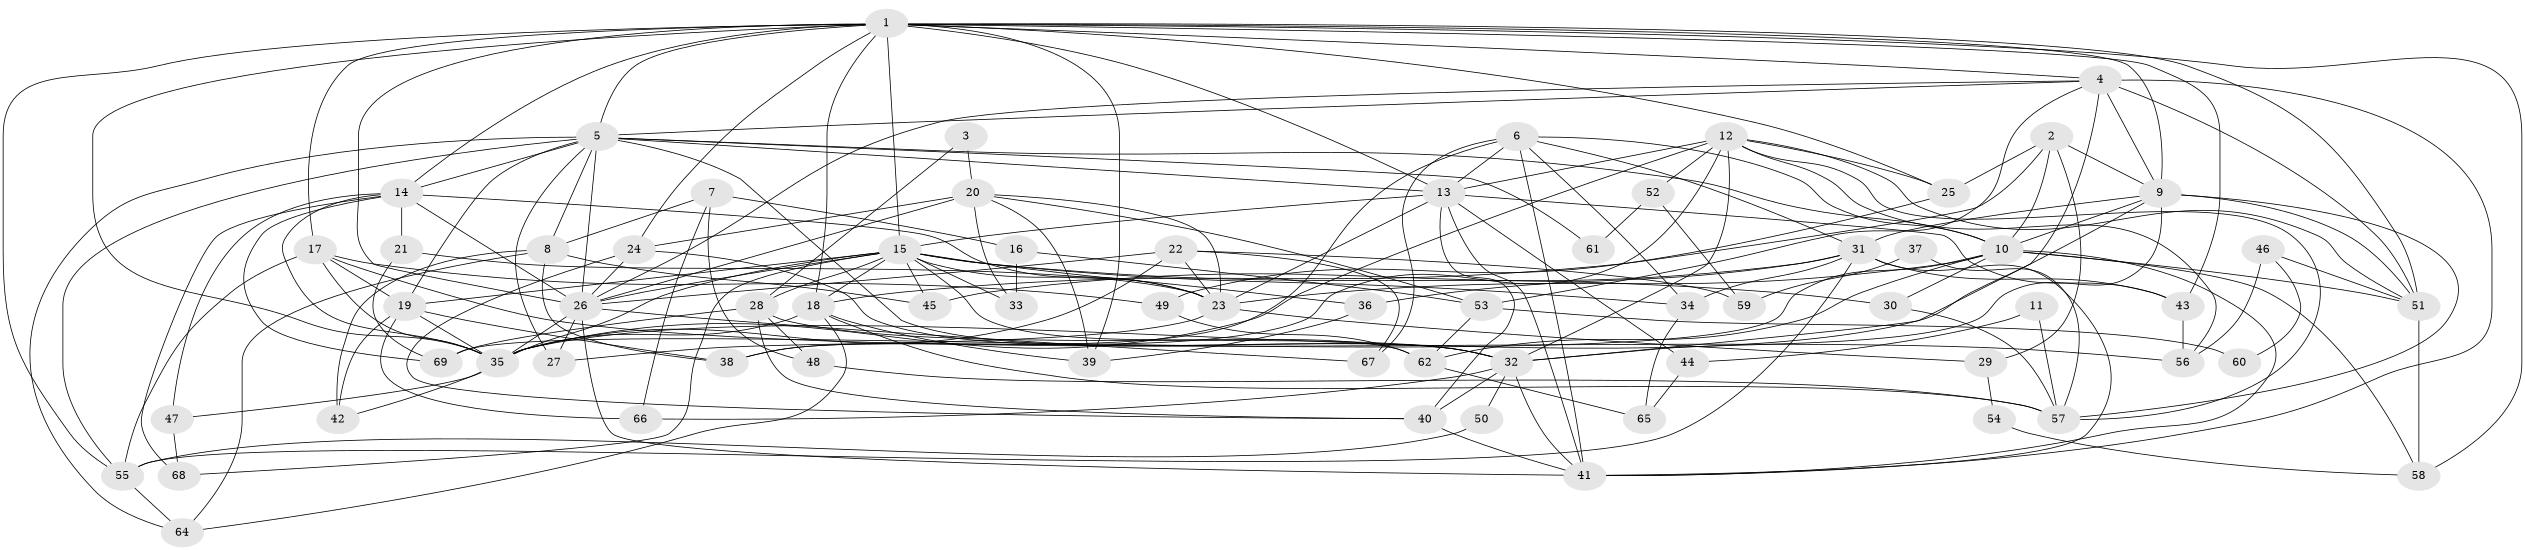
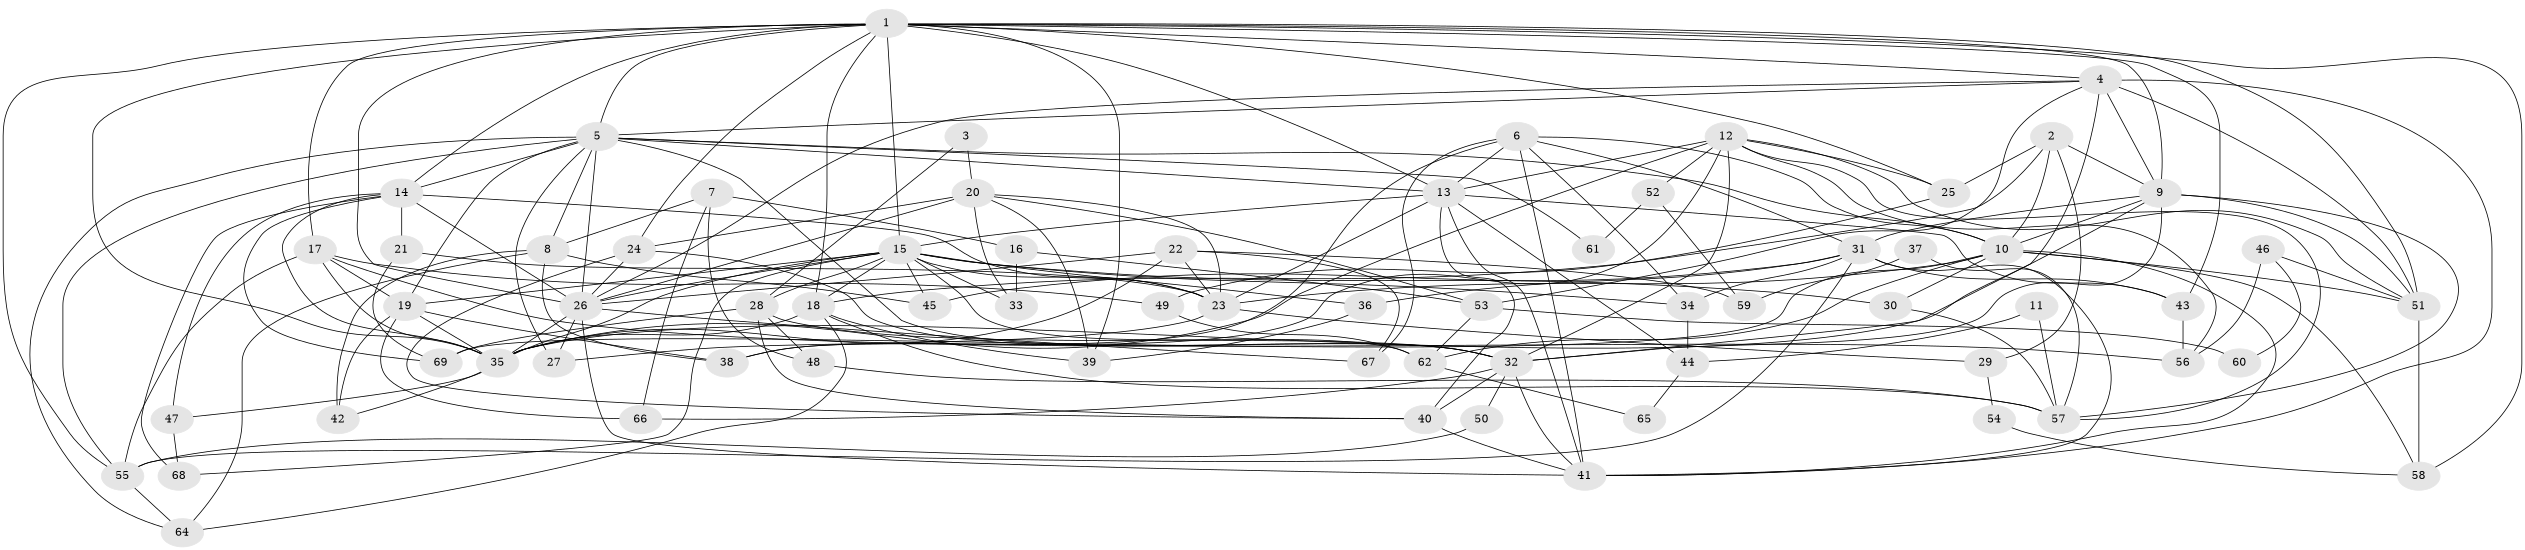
(1655, 360) -> (1688, 332)
